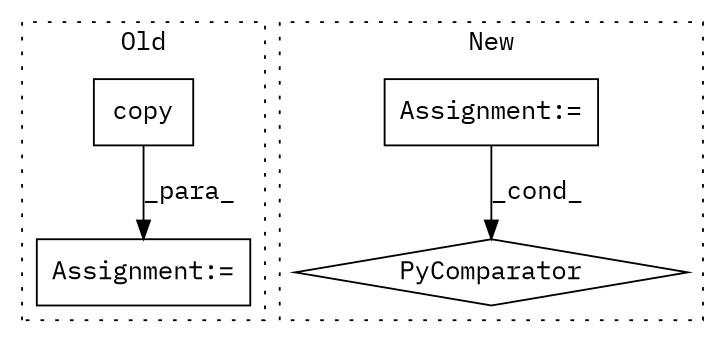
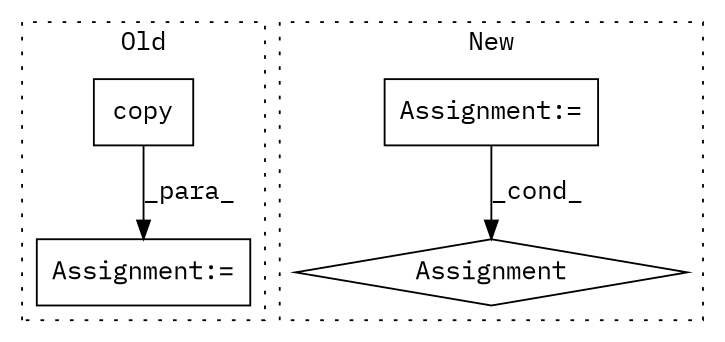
(491, 272) -> (491, 272)
